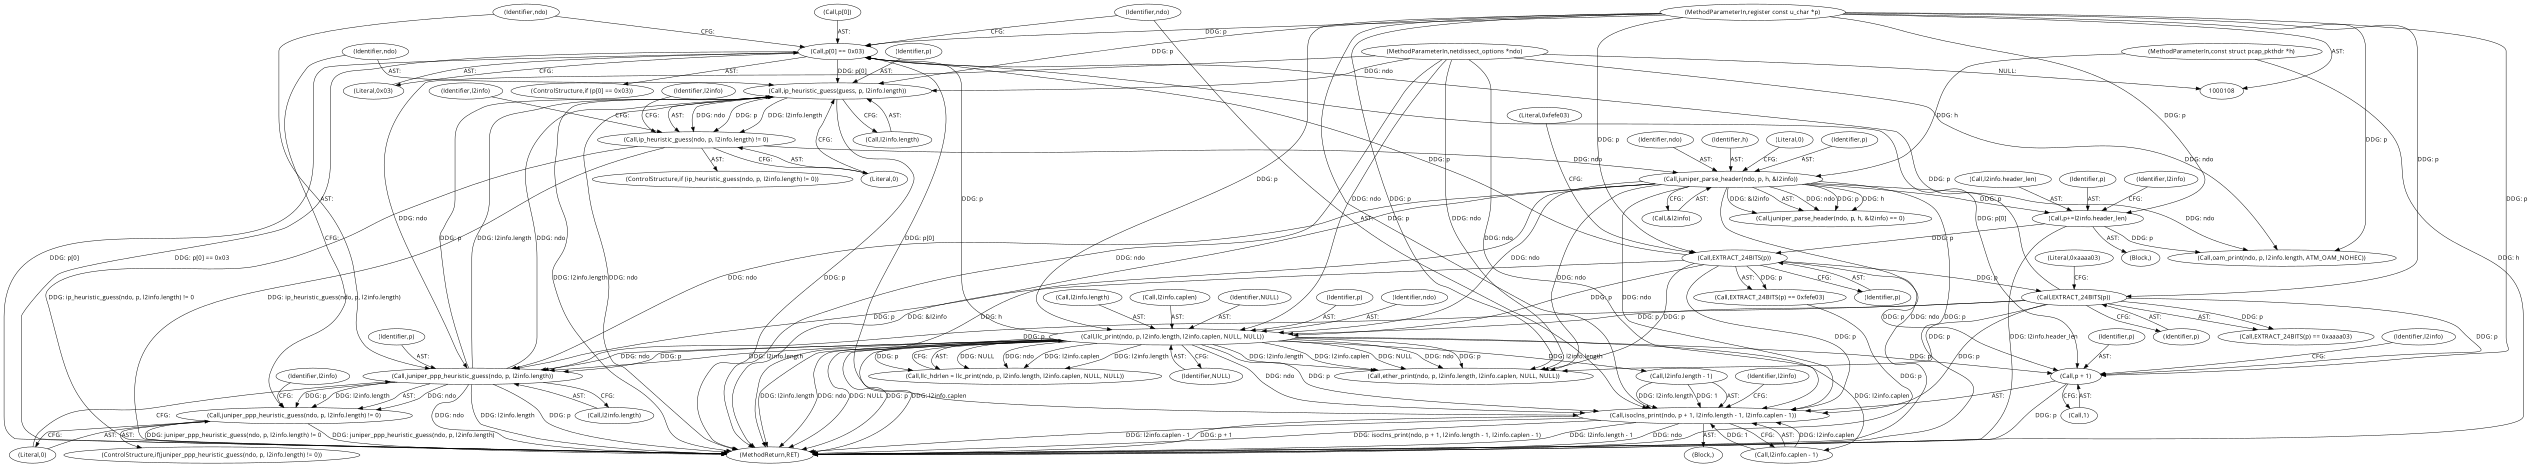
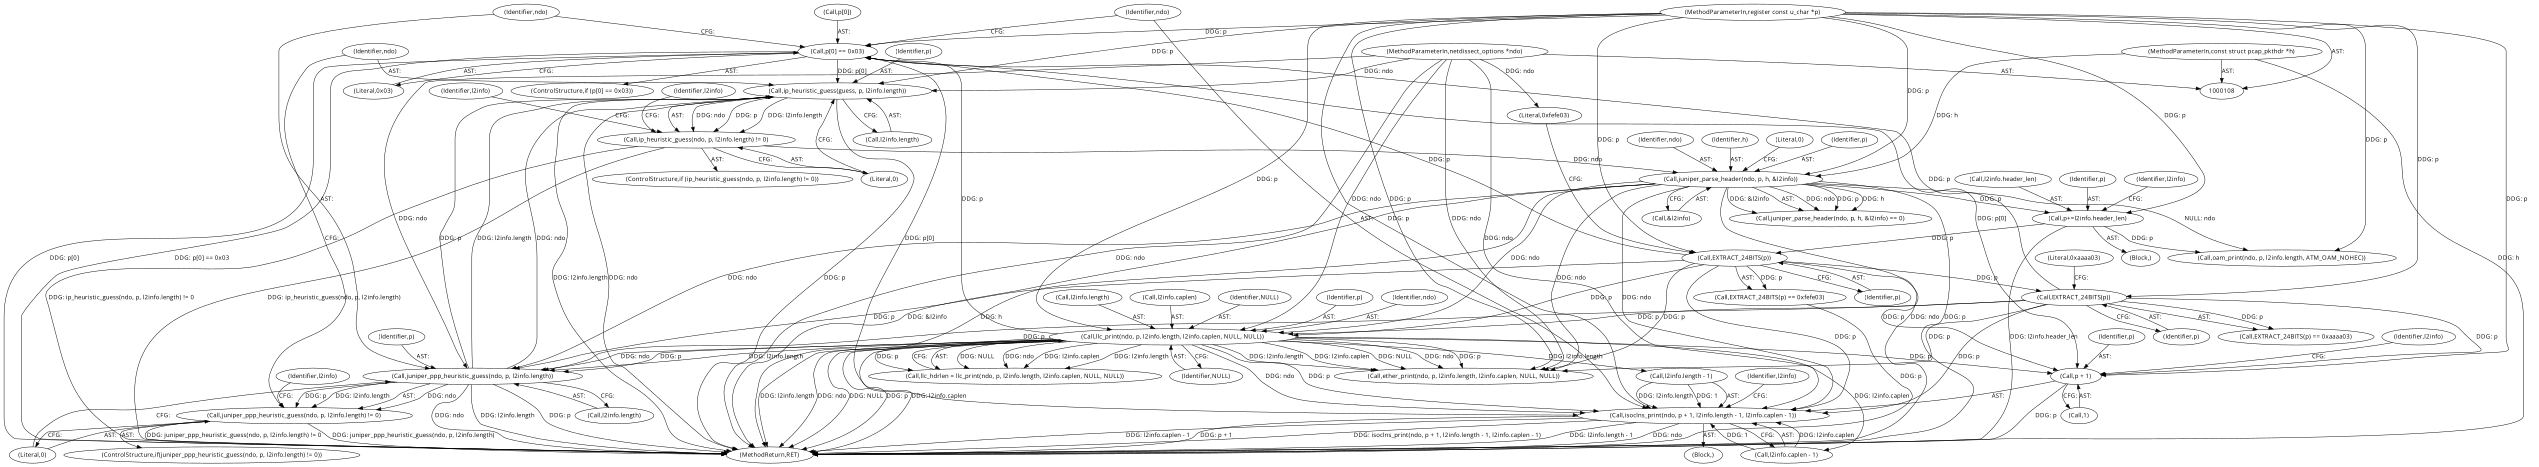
none -> (2222, 69)
(2009, 71) -> (2009, 71)
none -> (1908, 96)
(1917, 105) -> (1511, 78)
(2200, 219) -> (2200, 219)
